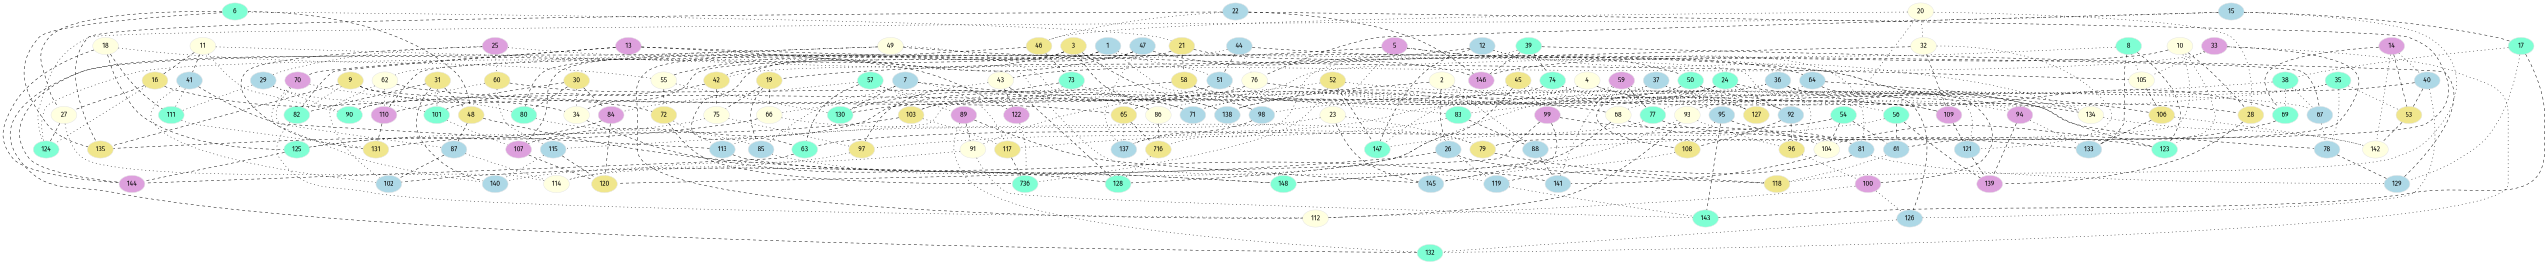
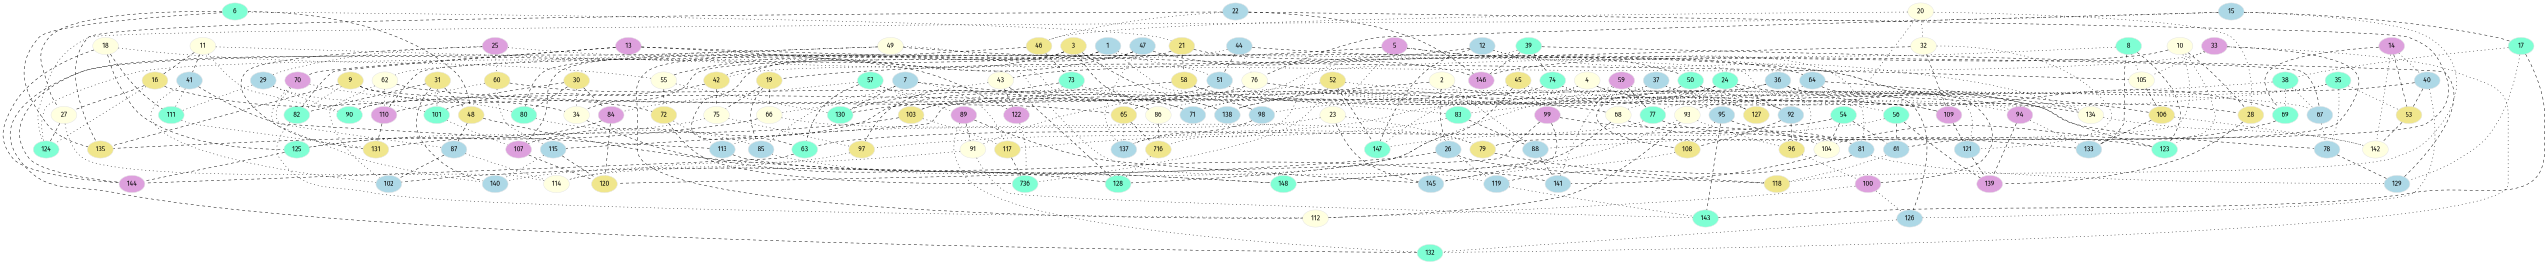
(928, 124) -> (928, 124)
